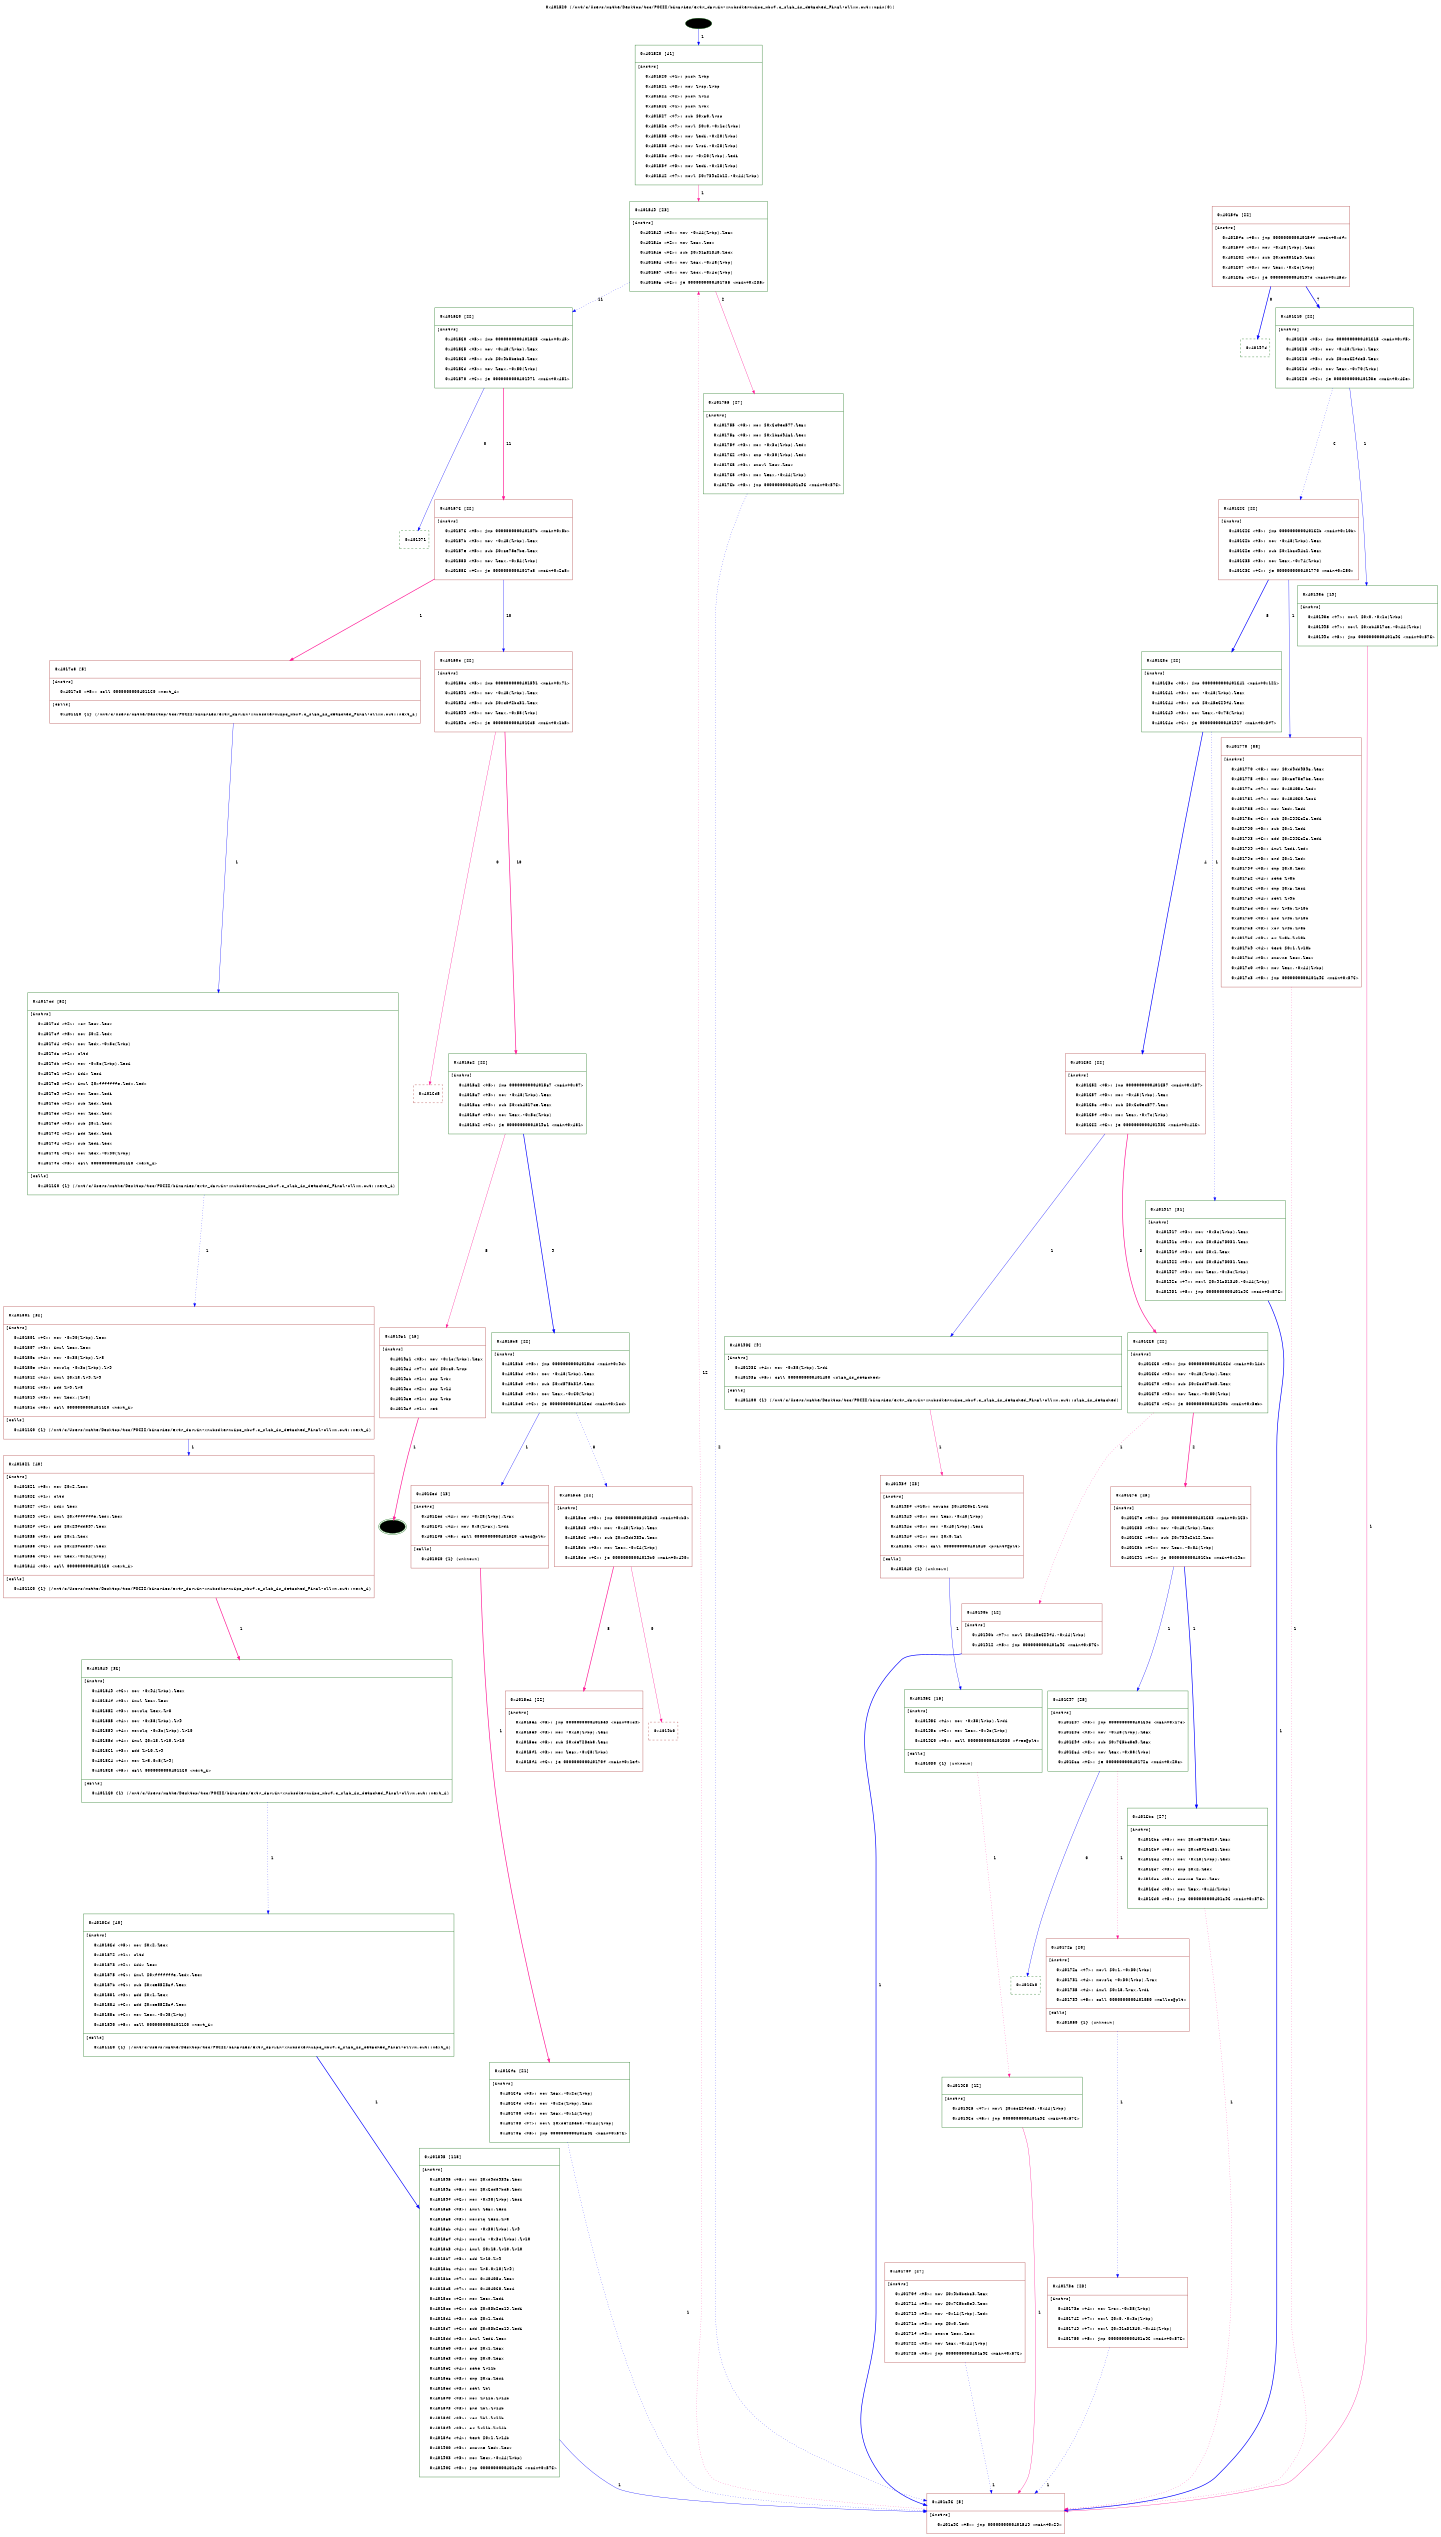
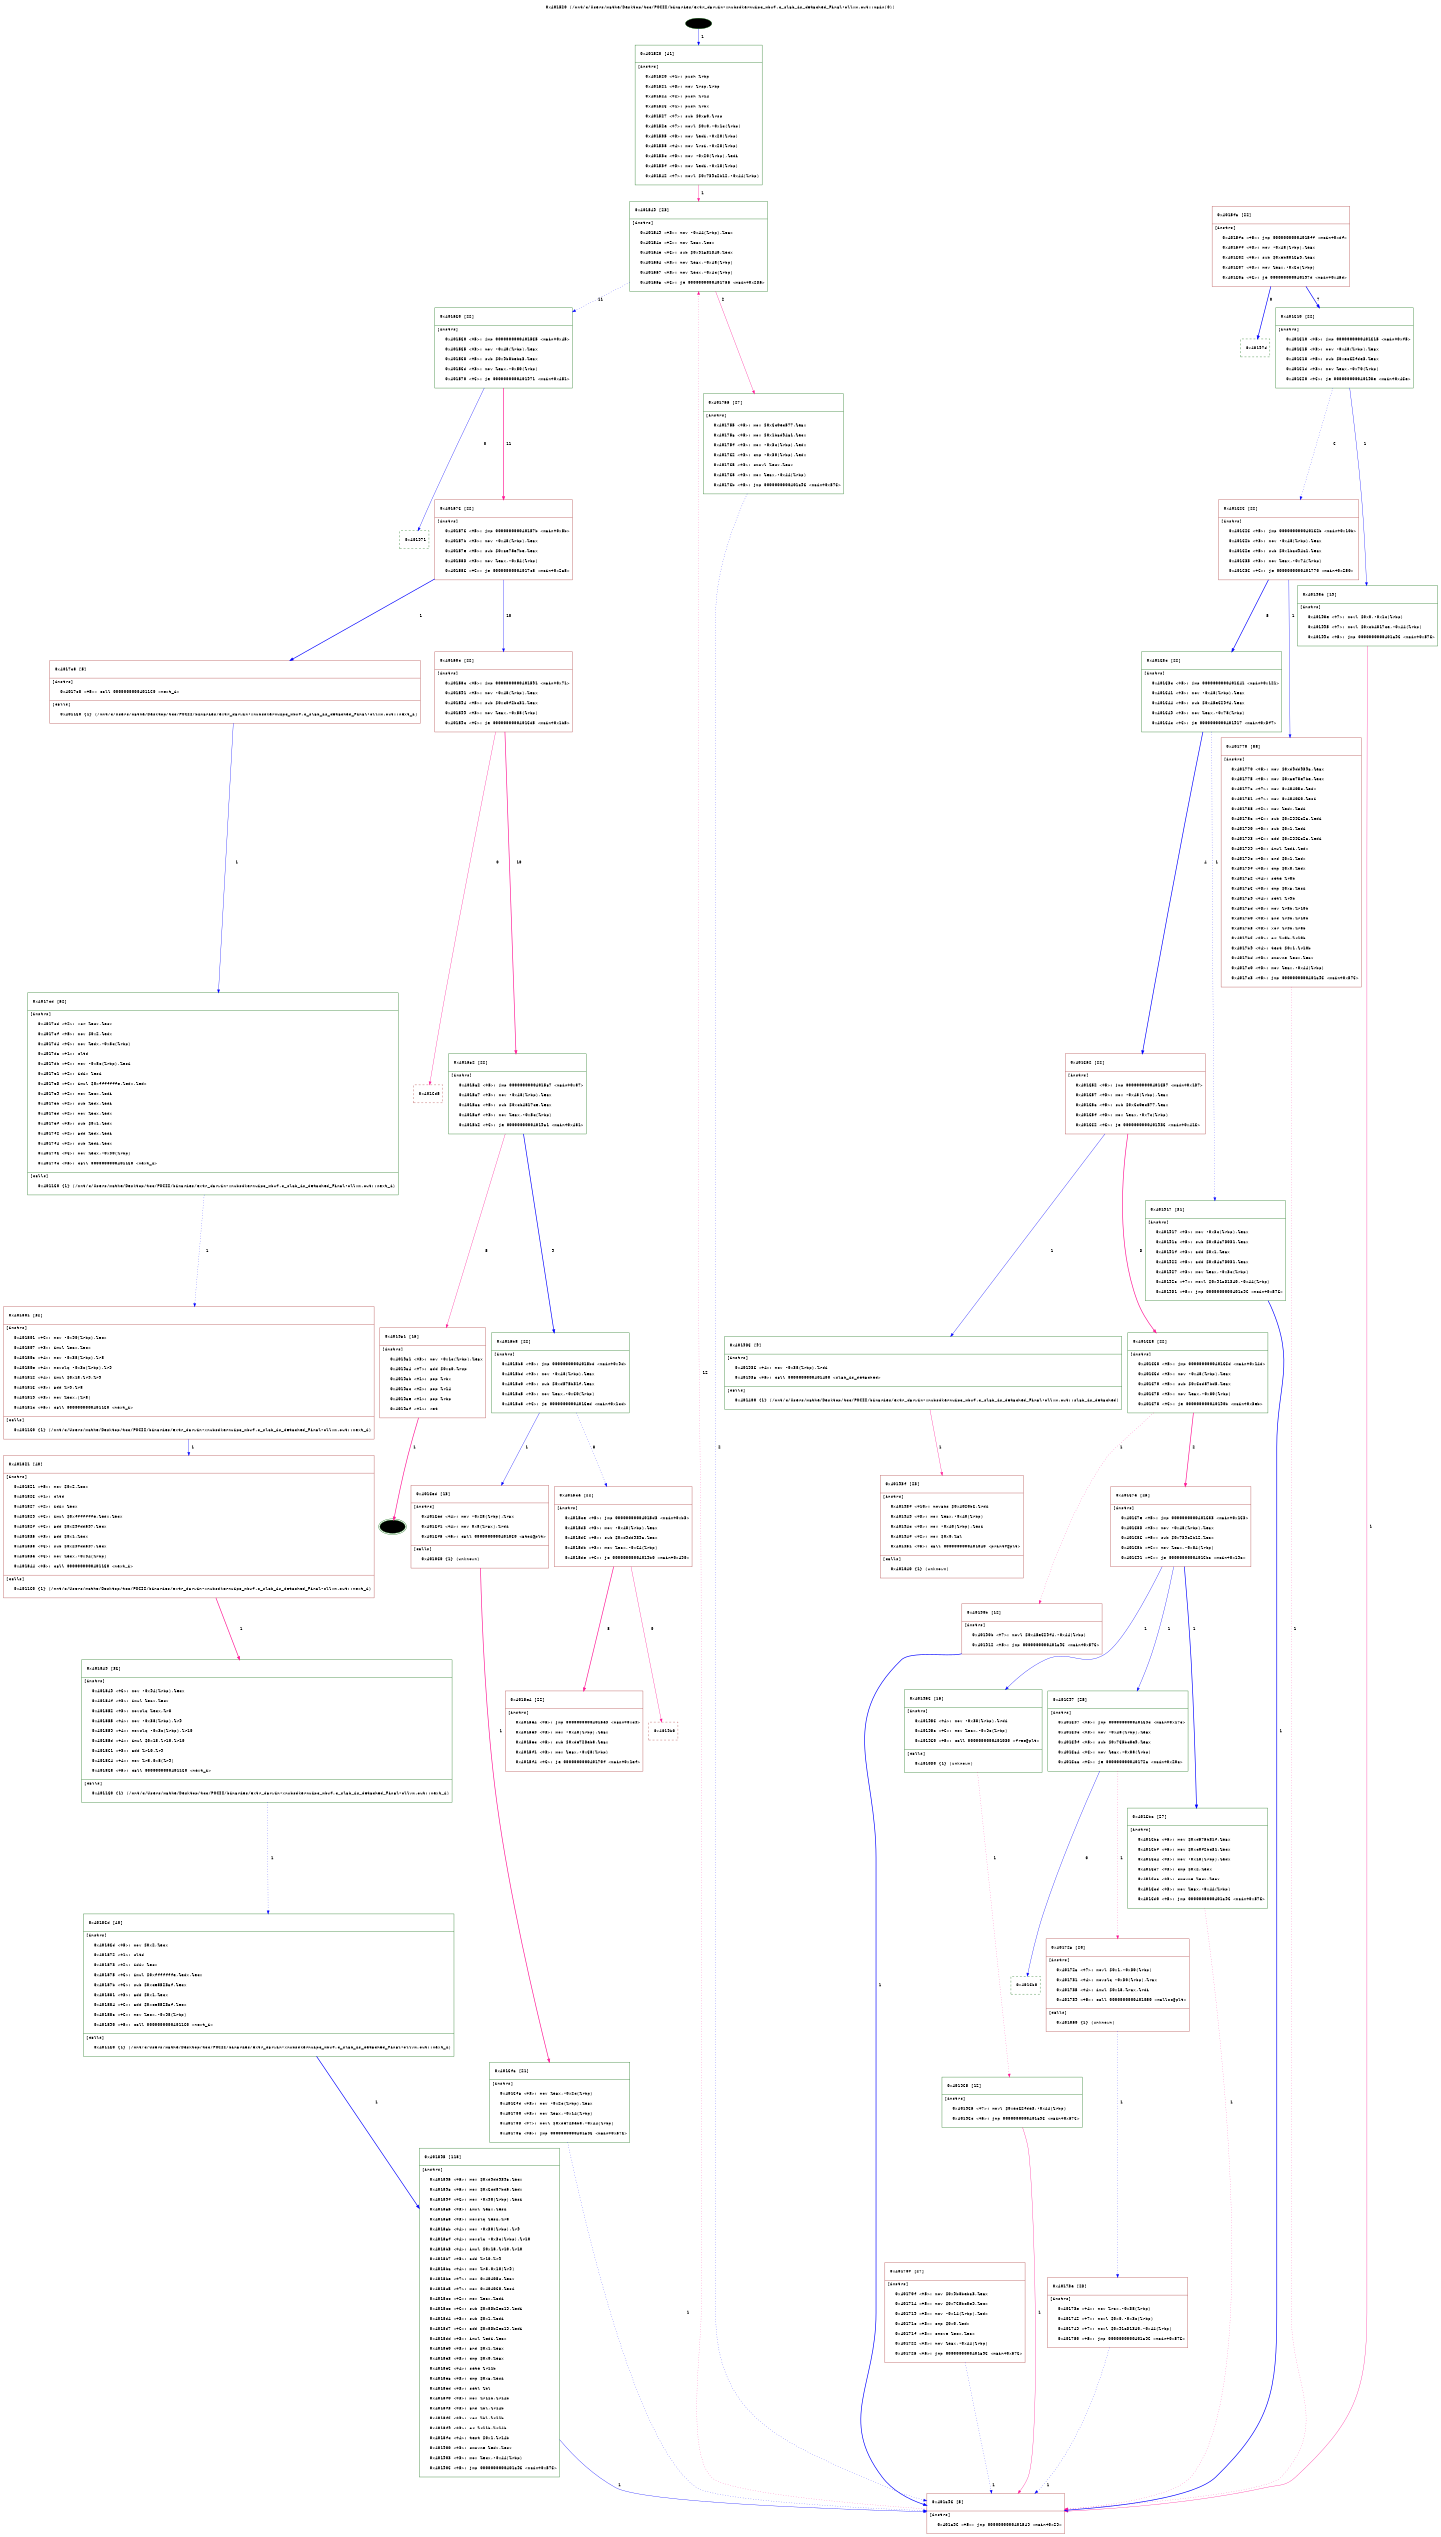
(364, 619) -> (364, 619)
(951, 1633) -> (1104, 1655)
